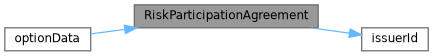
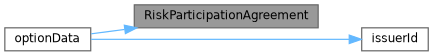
(330, 31) -> (220, 39)
